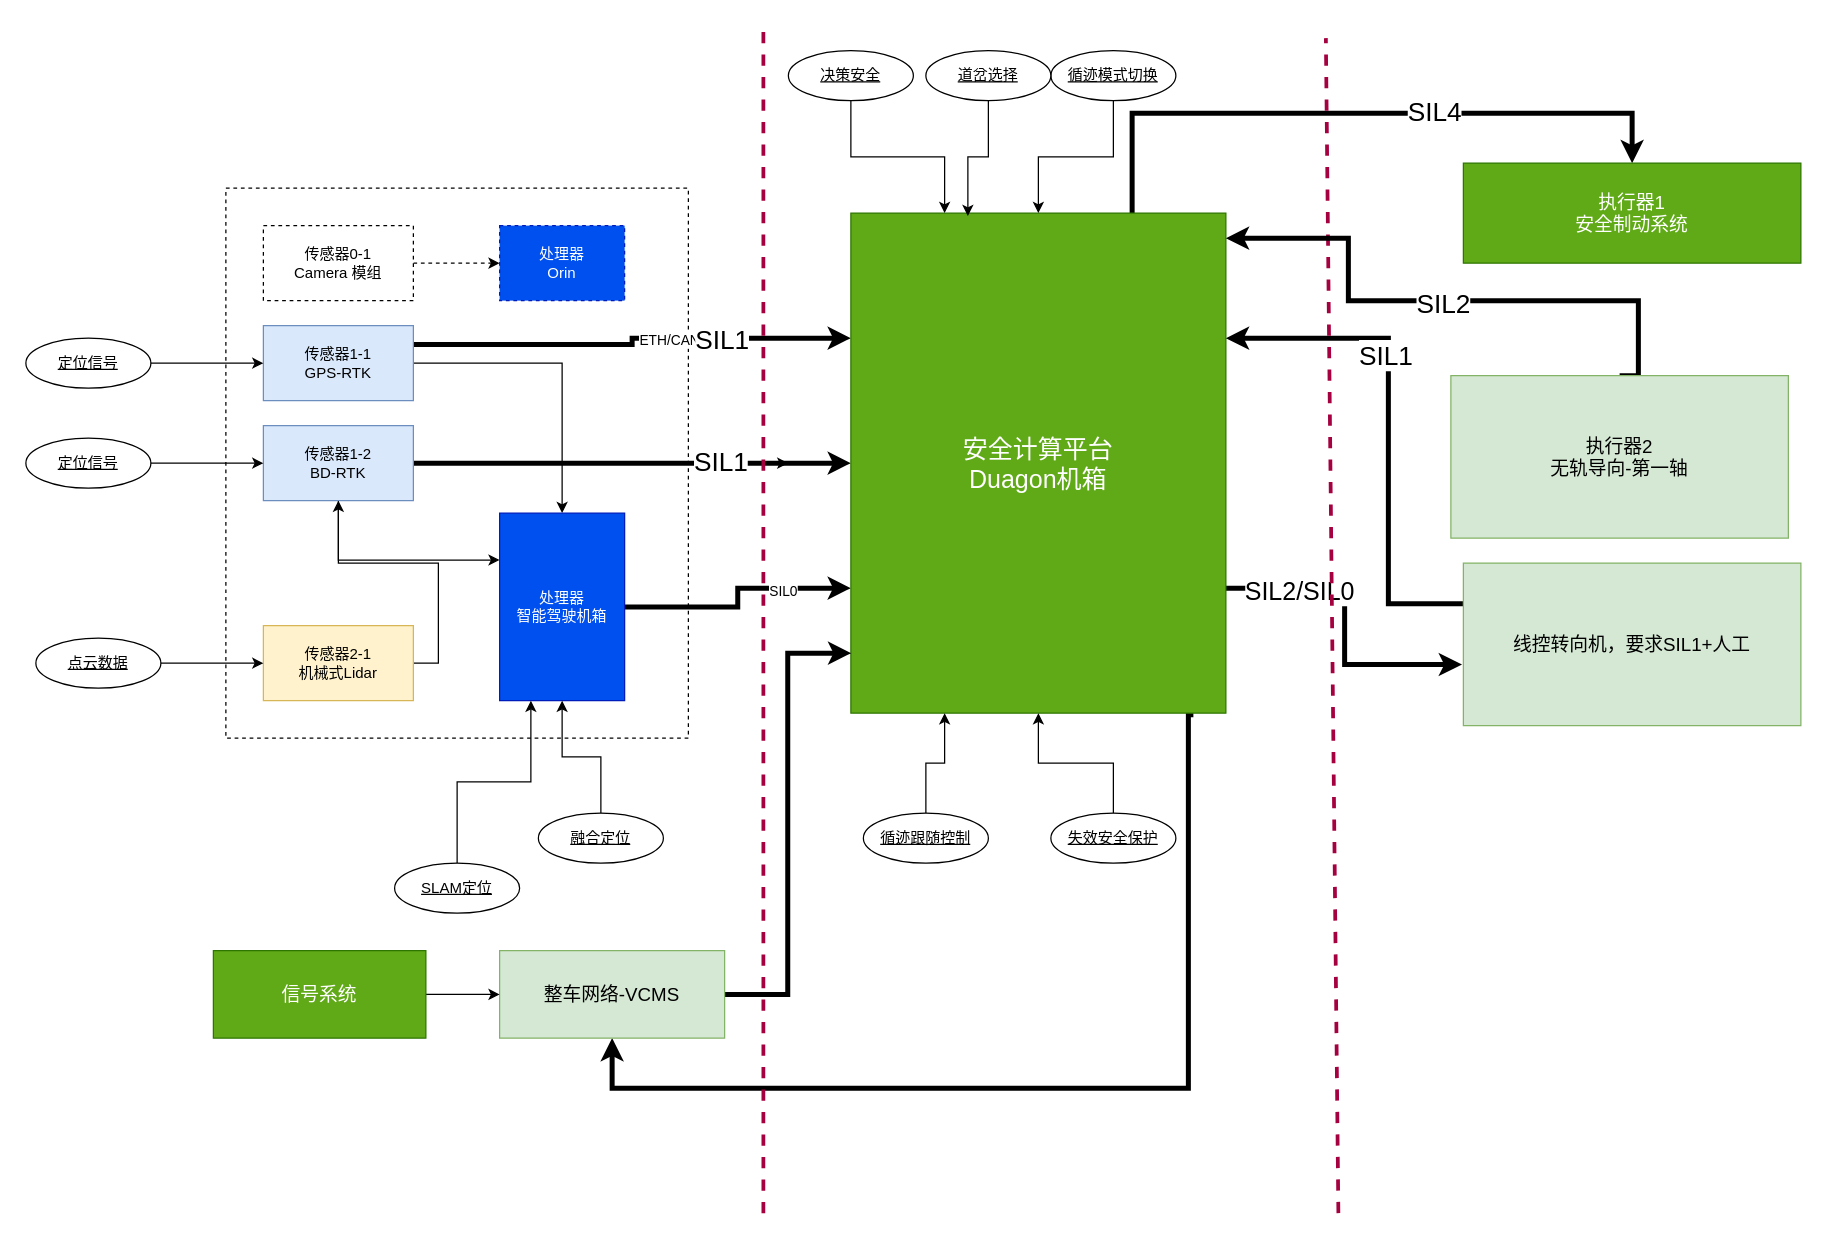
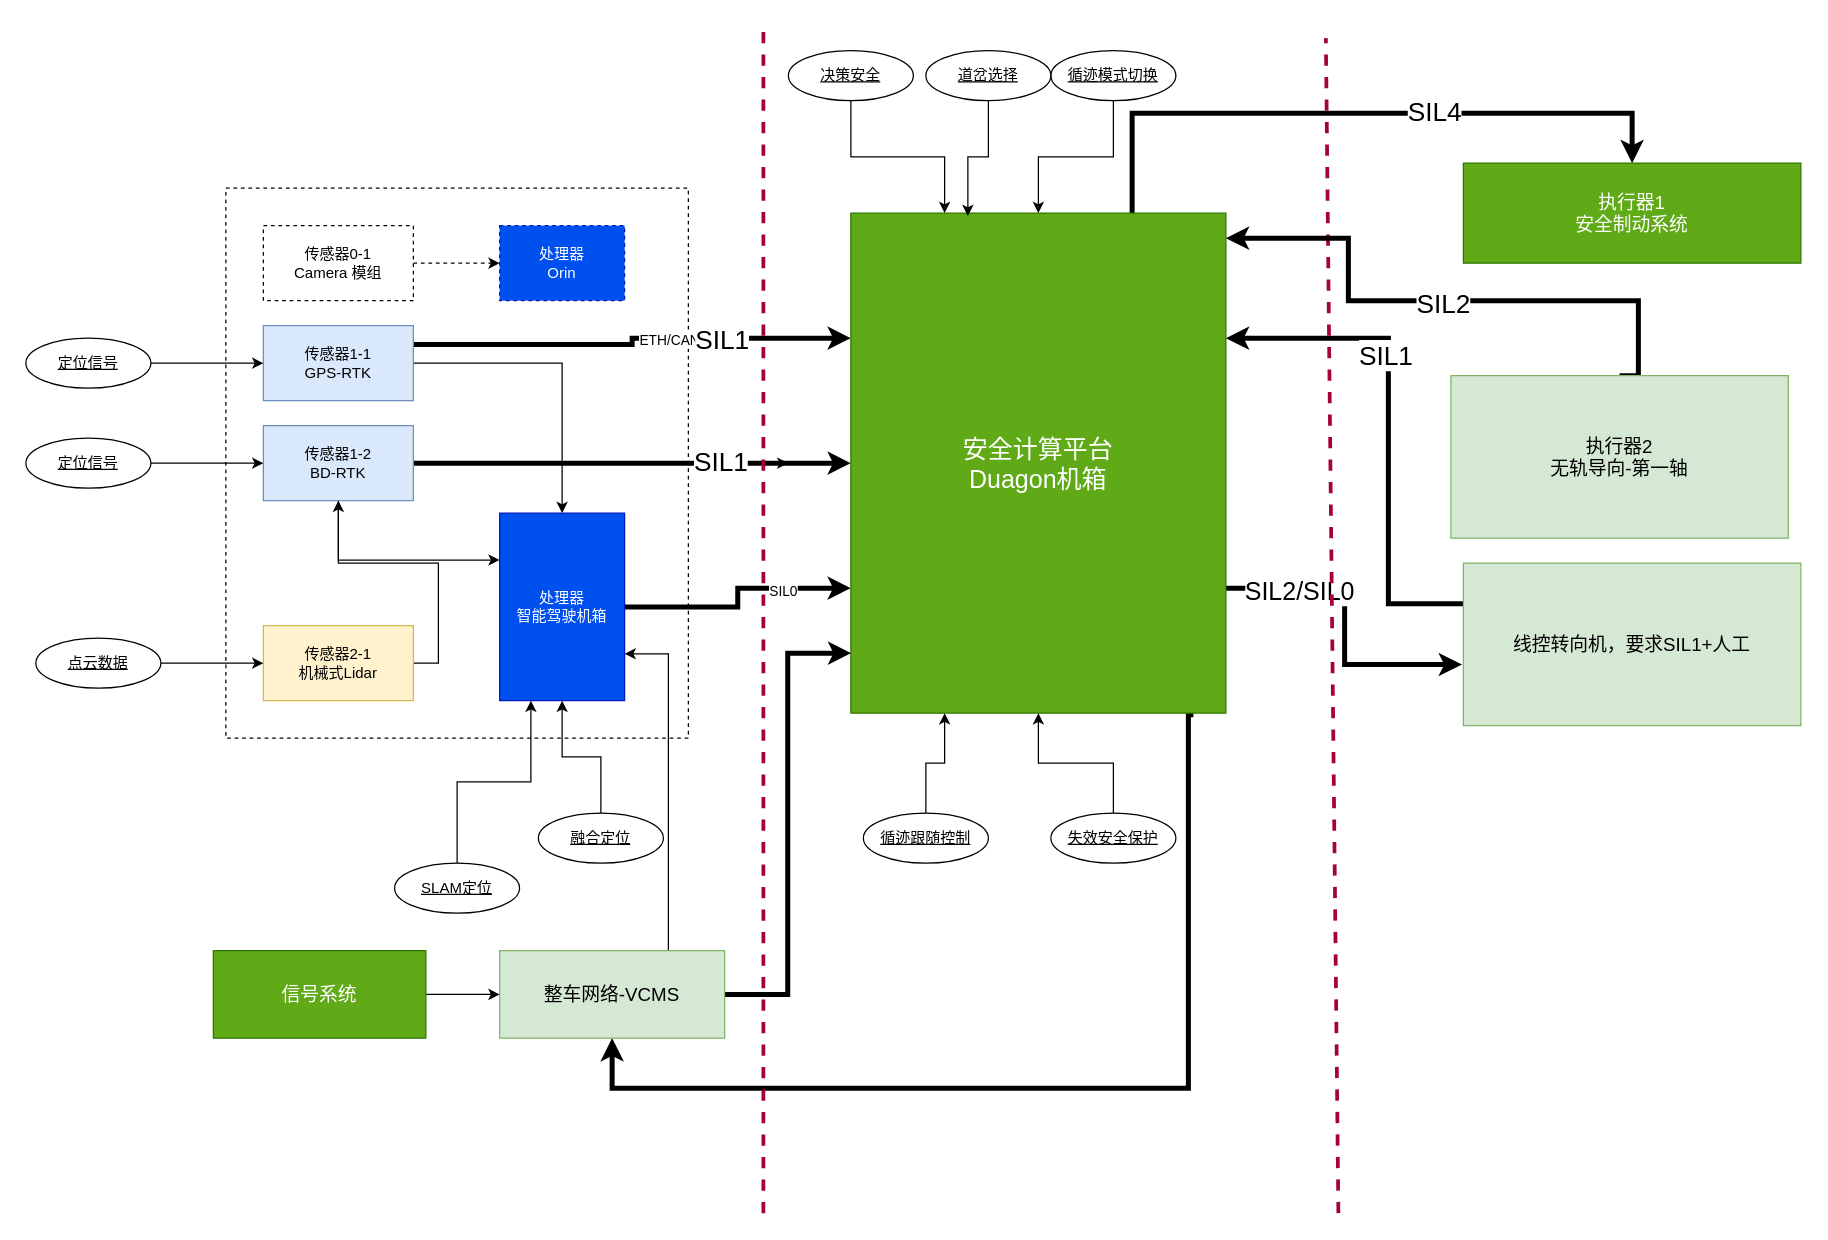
none -> (668, 785)
